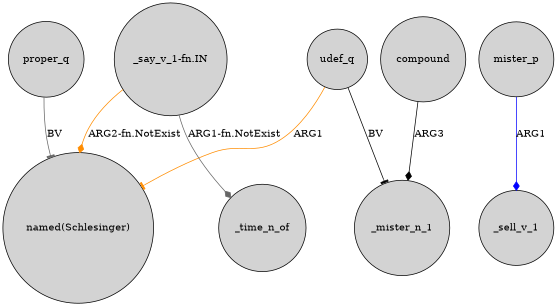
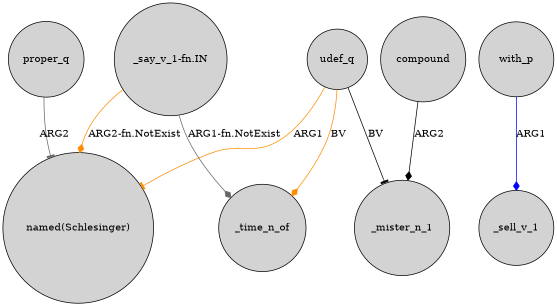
(516, 59) -> (516, 59)
(55, 134) -> (55, 134)
(429, 134) -> (429, 134)
none -> (326, 143)
